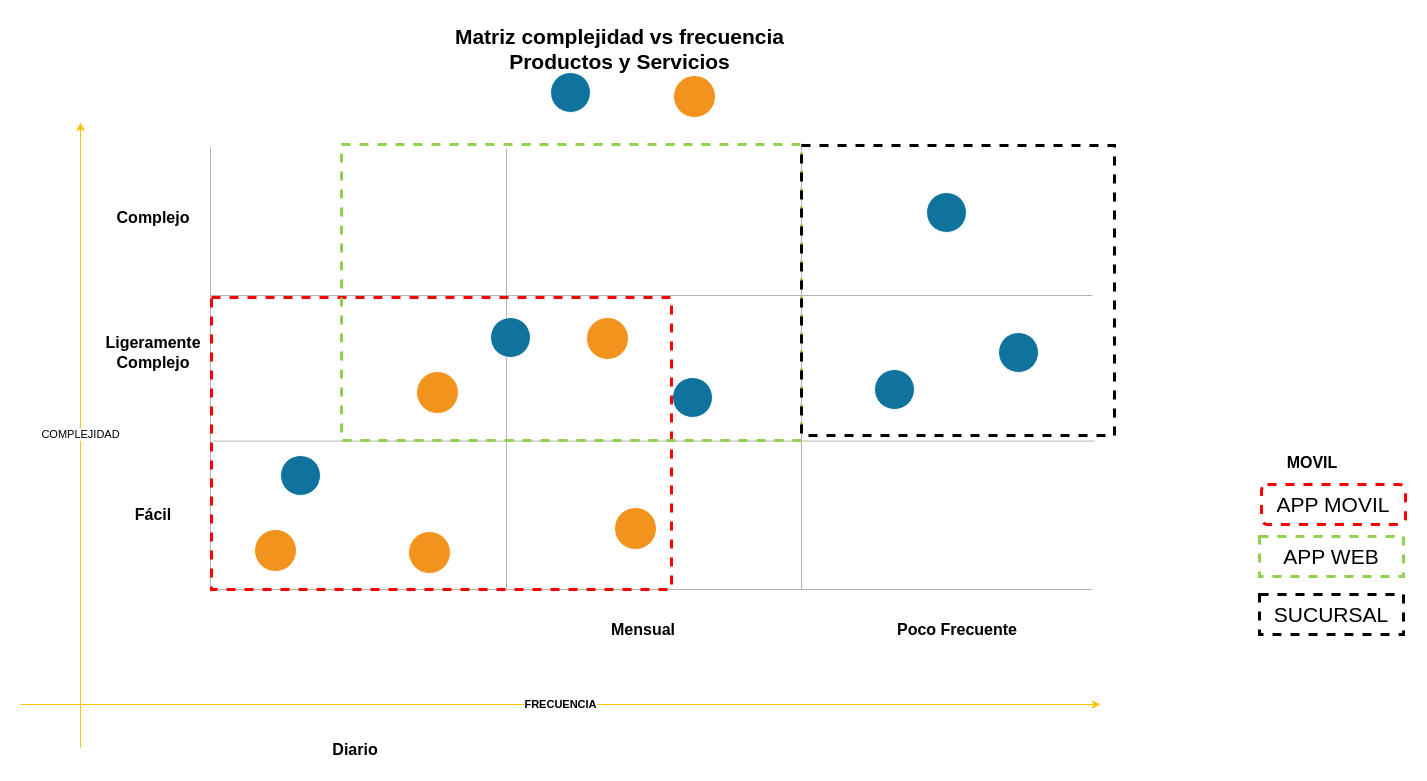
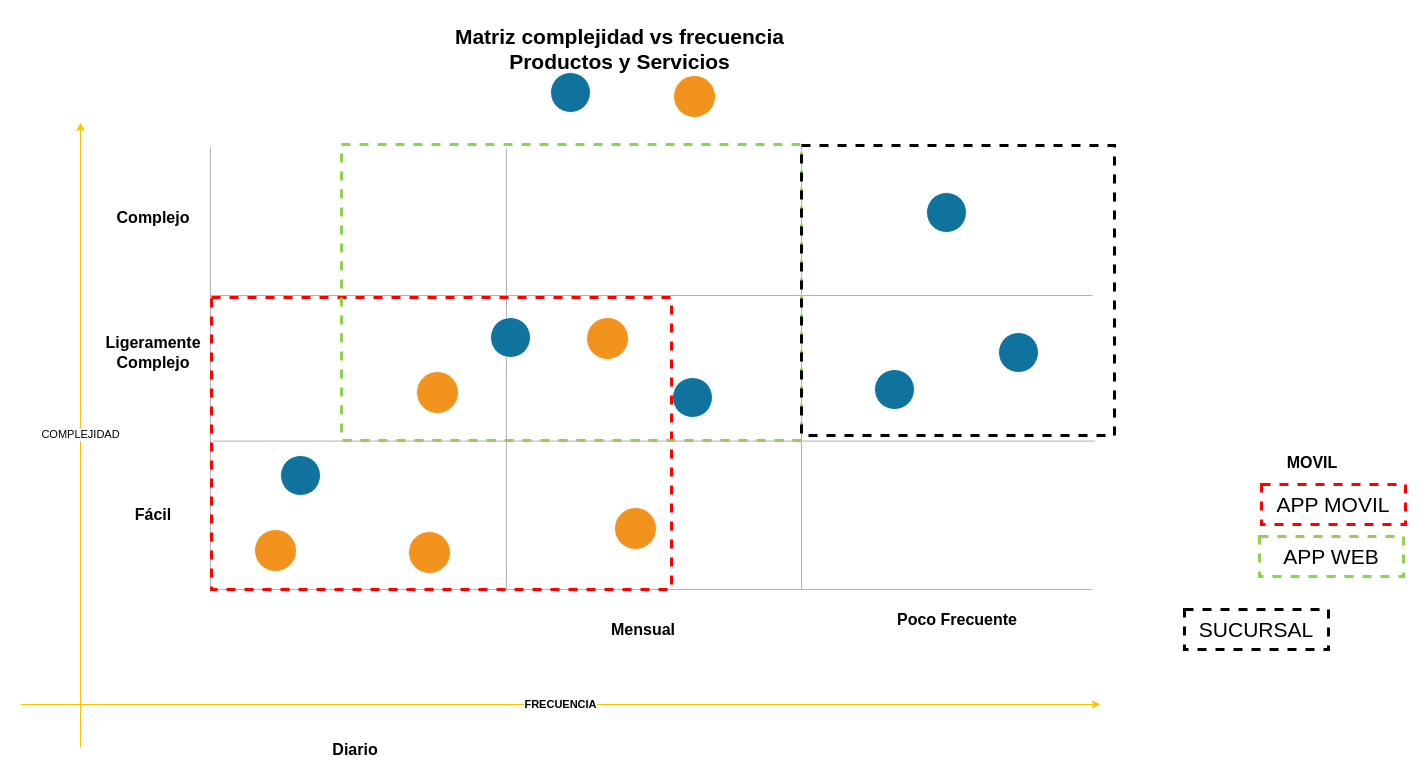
(1334, 505) -> (1334, 505)
(1332, 615) -> (1257, 630)
(958, 630) -> (958, 620)
